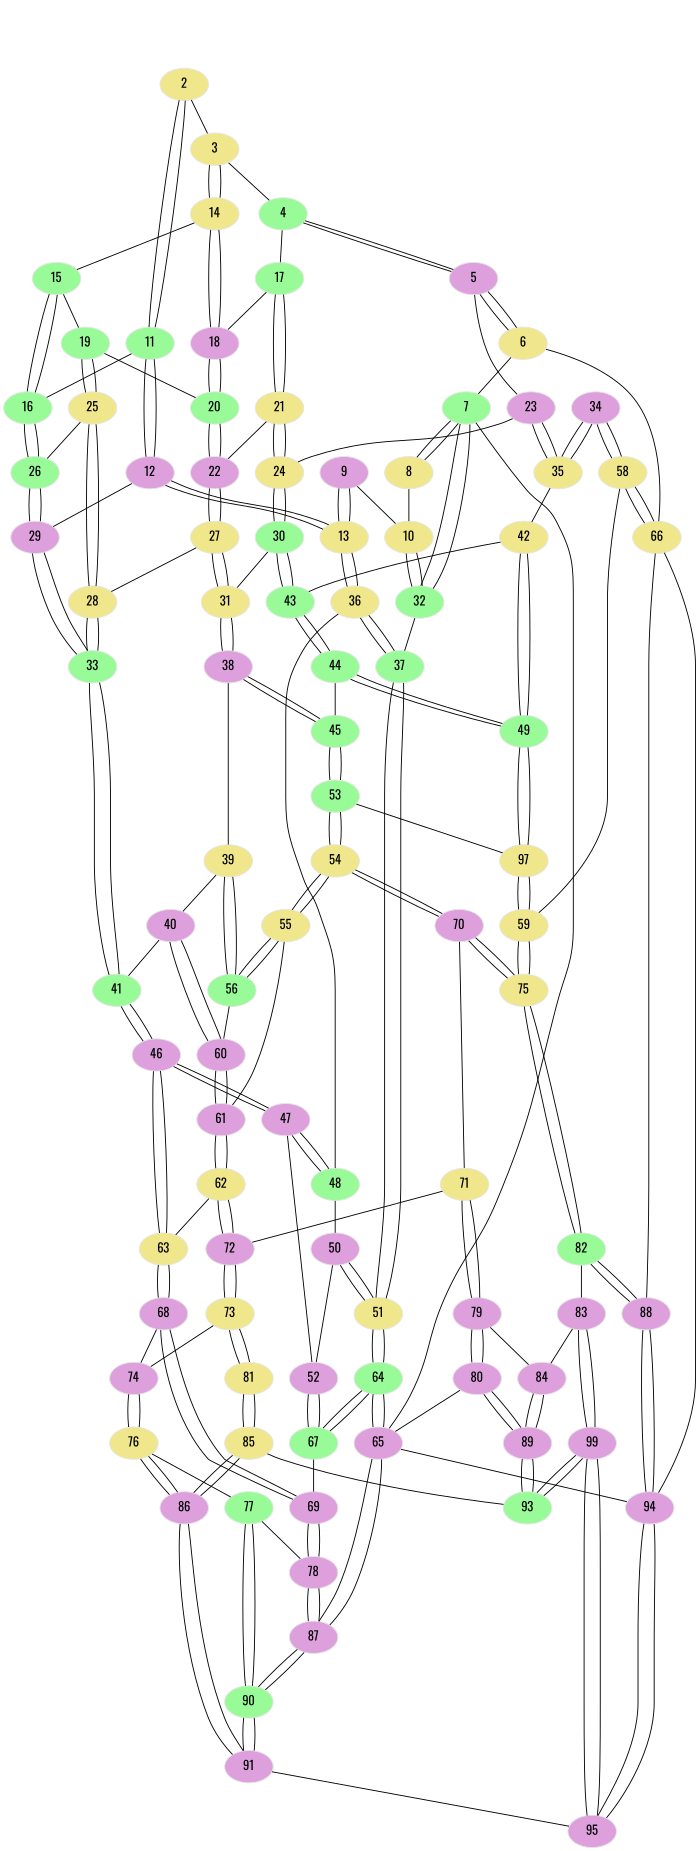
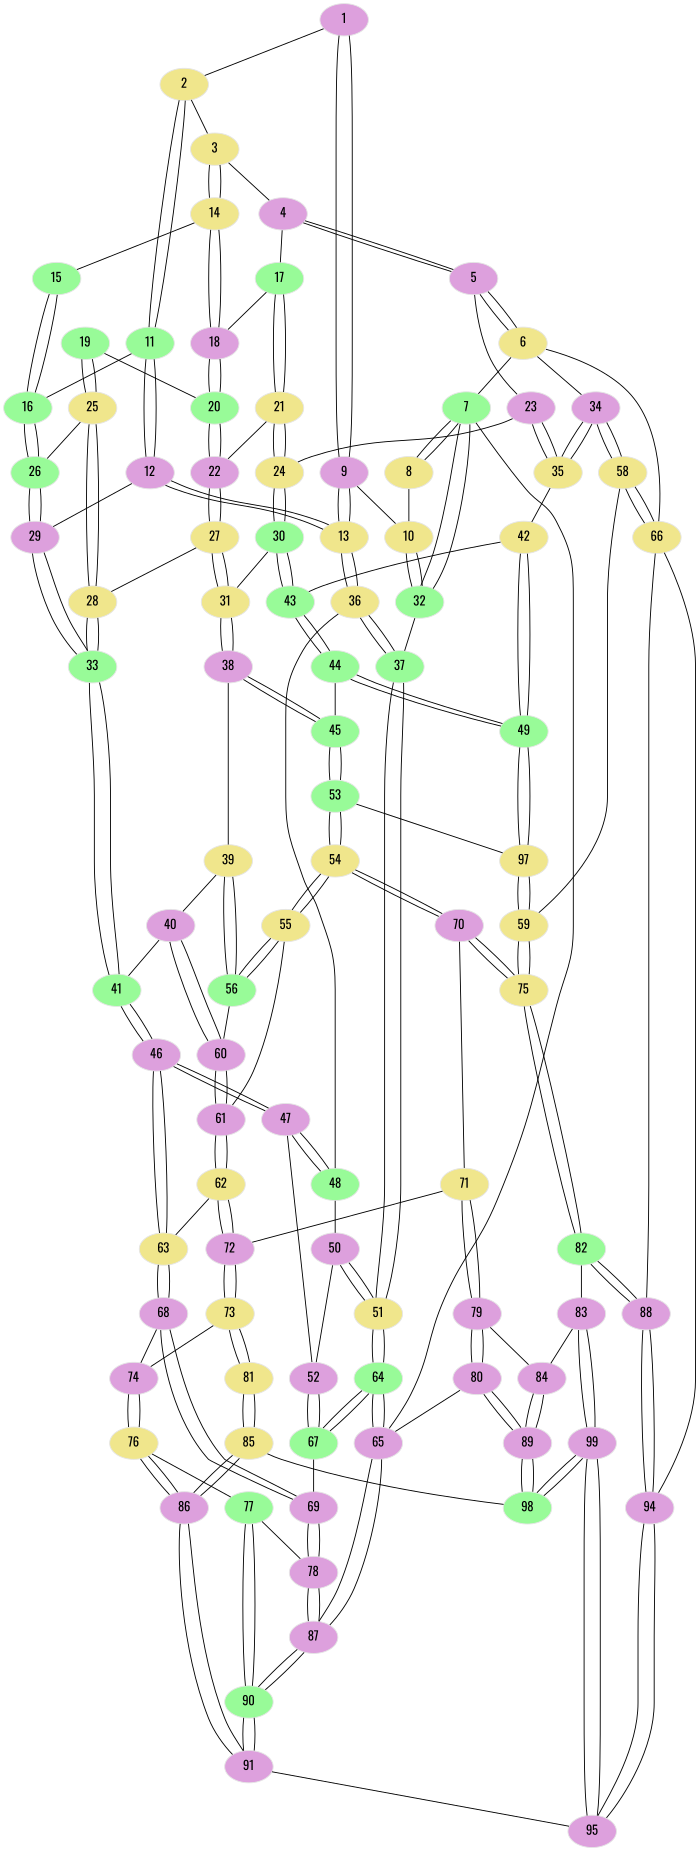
none -> (344, 20)
(283, 214) -> (283, 214)
(71, 311) -> none
none -> (559, 376)
(514, 1476) -> none
(527, 1508) -> (527, 1508)
